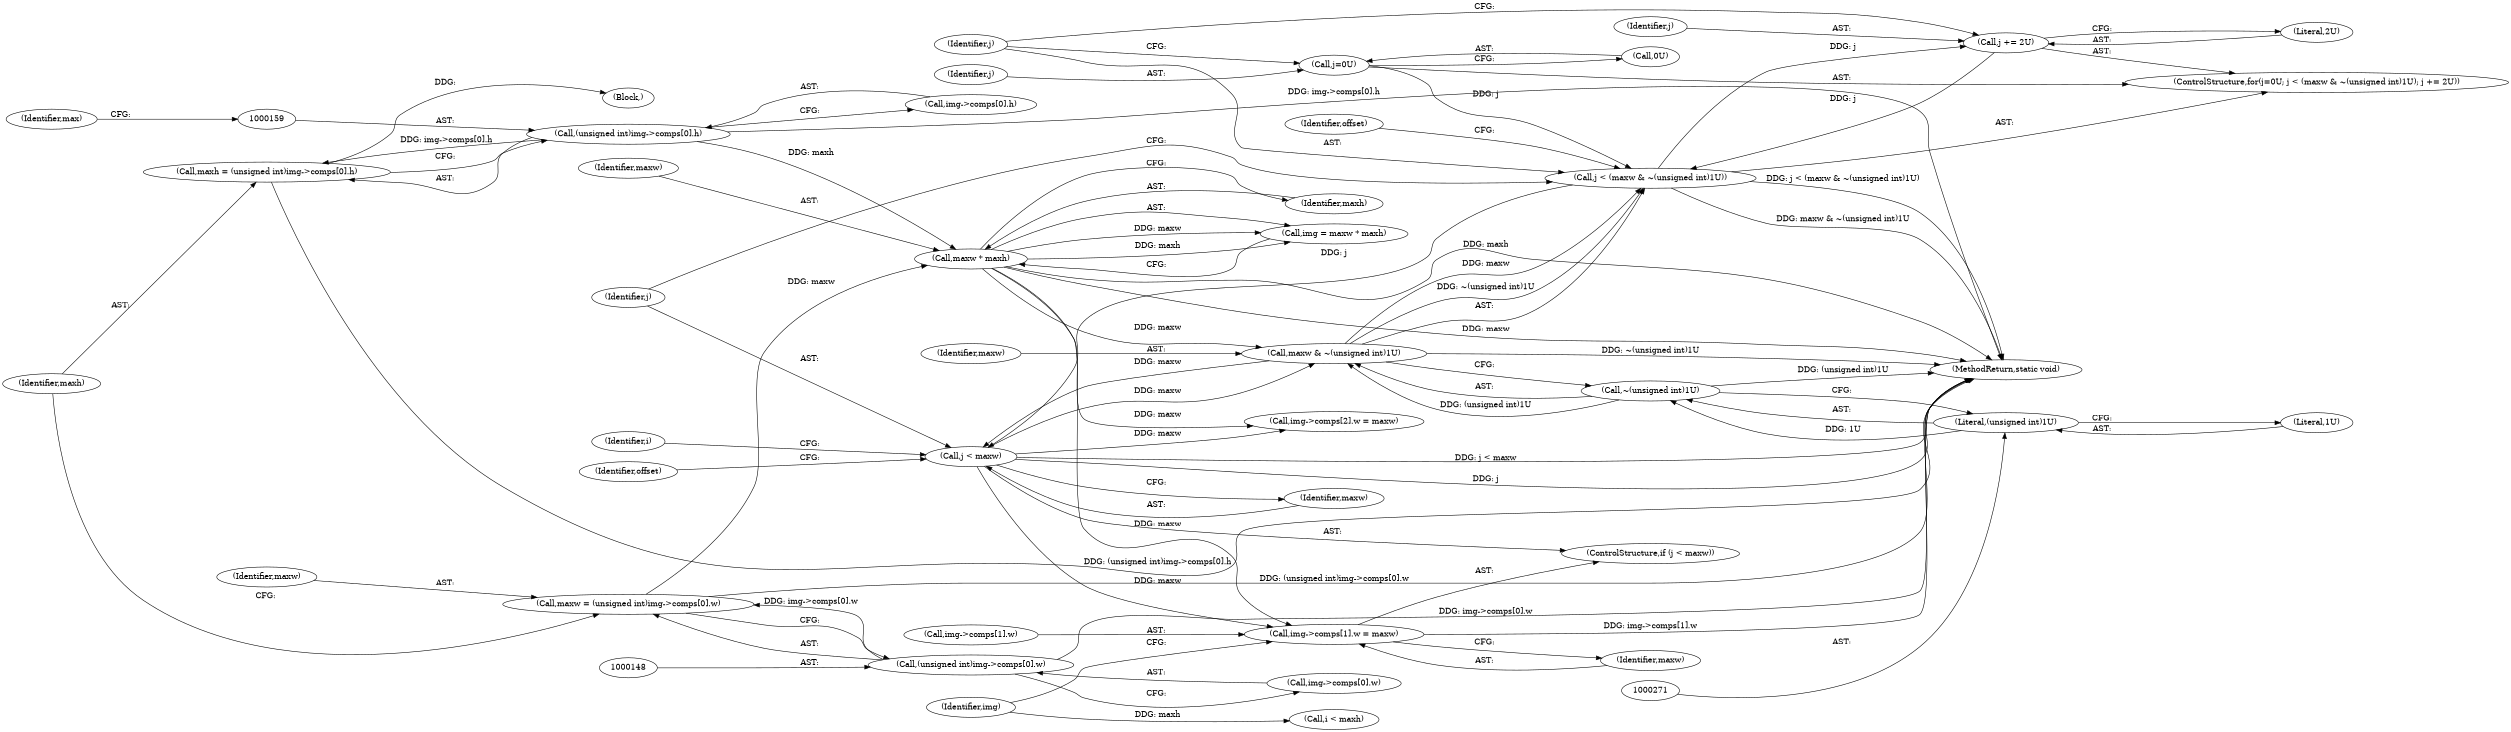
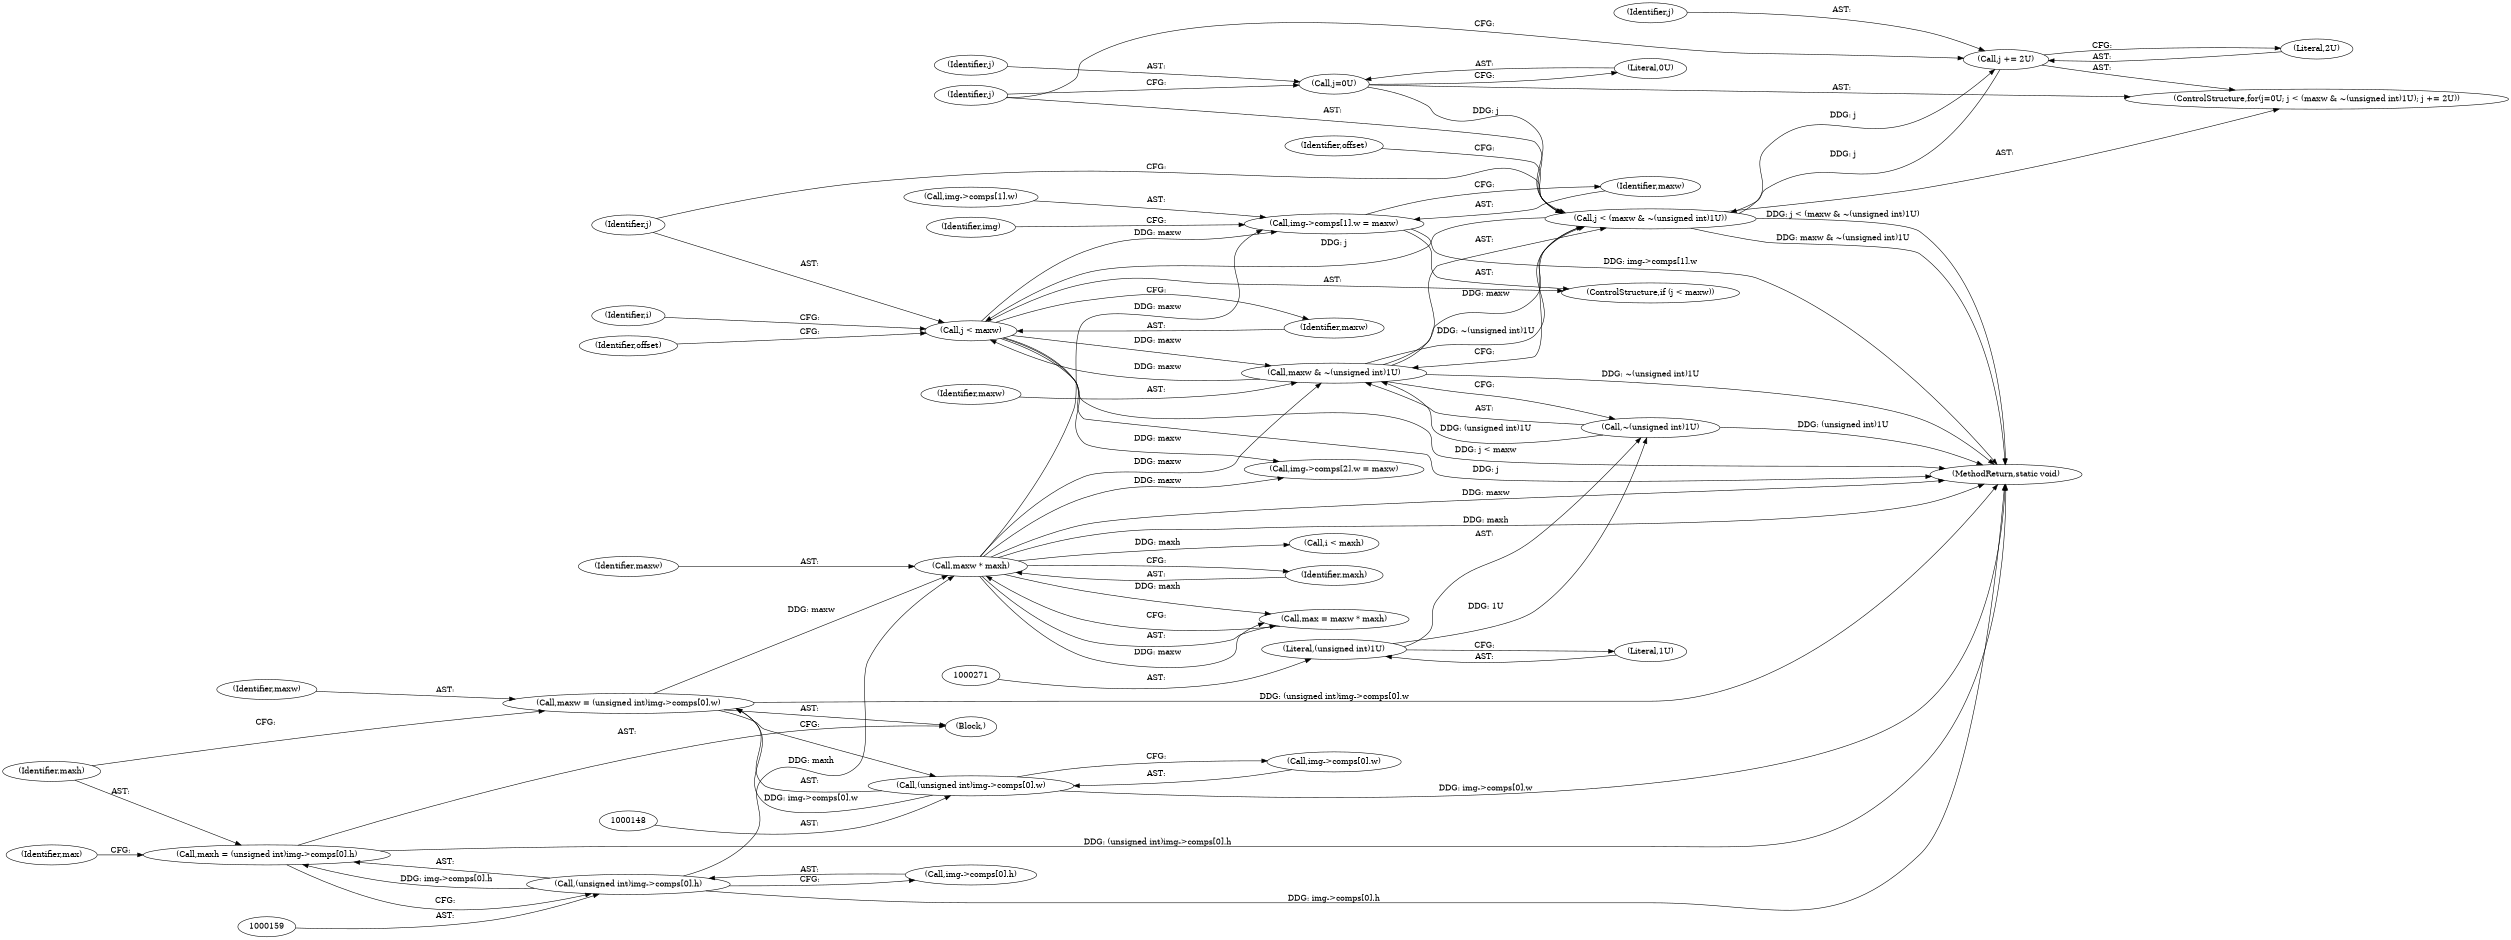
(1651, 57) -> (1651, 69)
(447, 83) -> (628, 732)
(165, 119) -> (117, 855)
(1334, 234) -> (1334, 619)
none -> (1541, 340)
(1844, 397) -> none
none -> (832, 717)
(1147, 721) -> (1151, 550)
